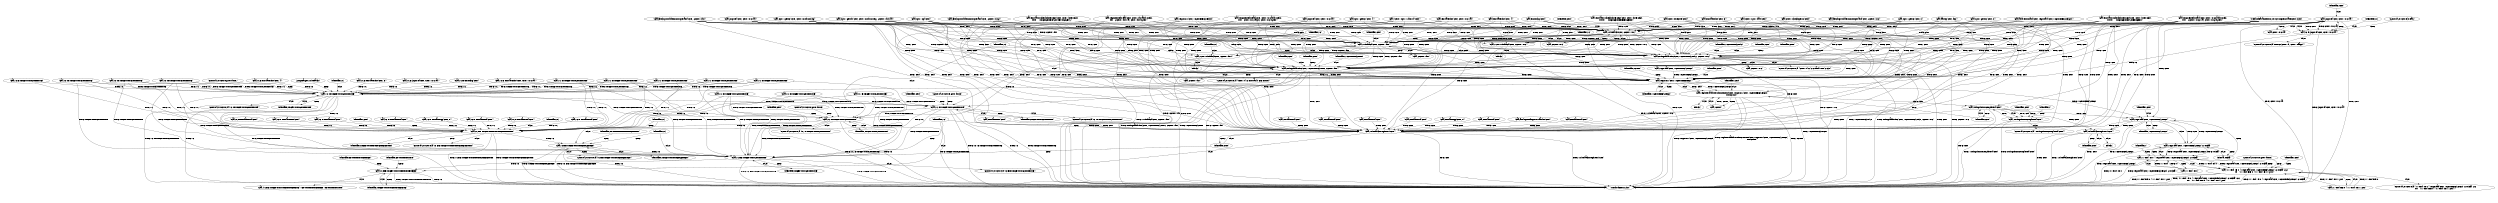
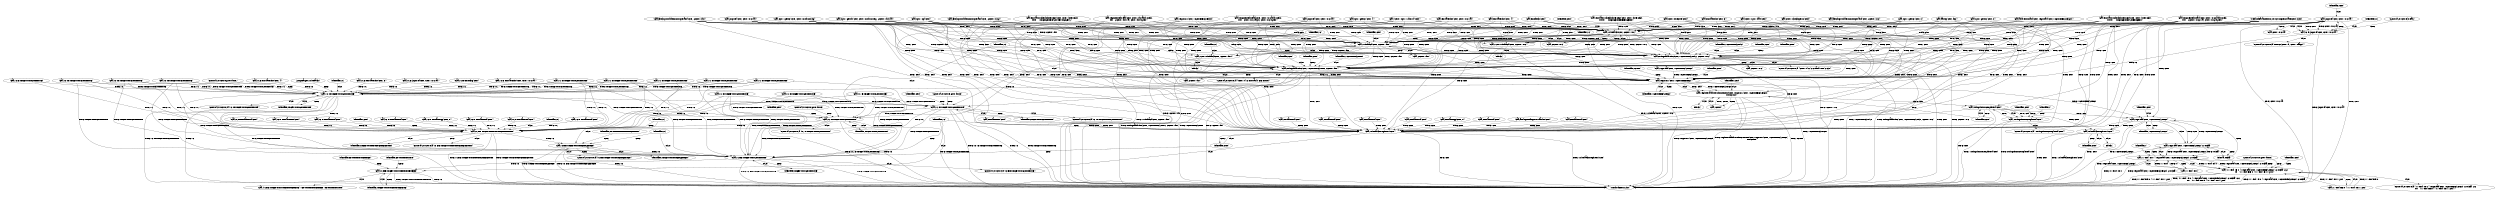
(1536, 19) -> (1536, 19)
(1463, 50) -> (1463, 50)
